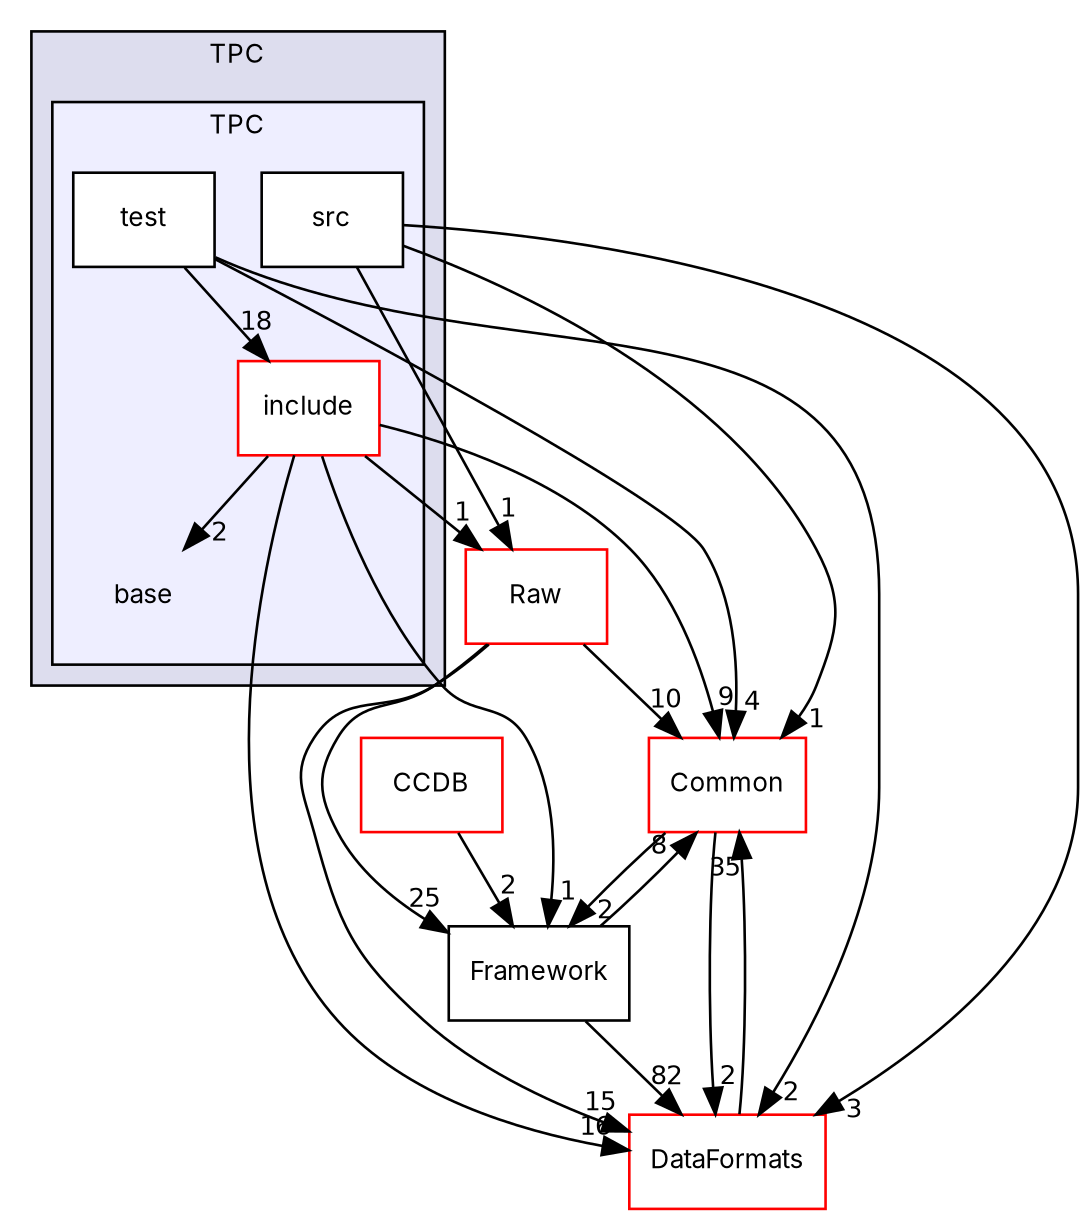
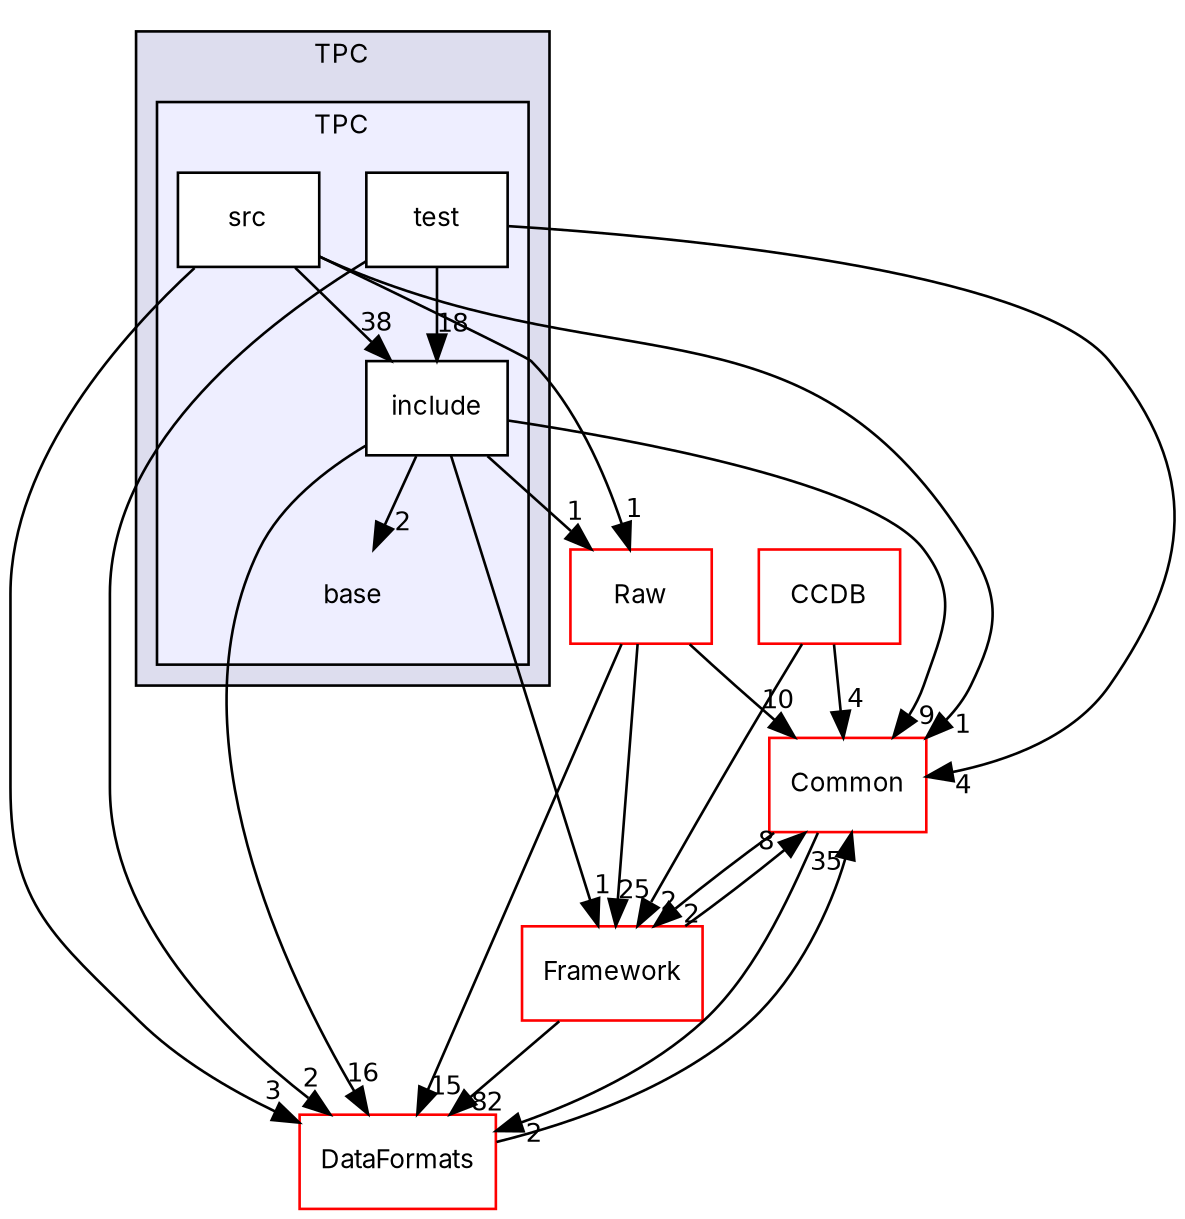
none -> (333, 305)
(309, 408) -> (437, 408)
none -> (837, 678)
(539, 973) -> (612, 973)
